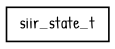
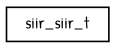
(58, 24) -> (58, 24)
